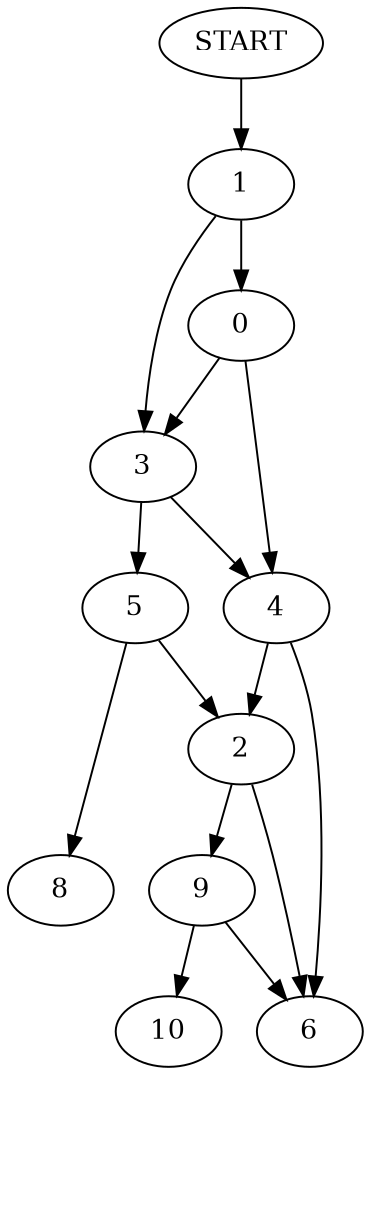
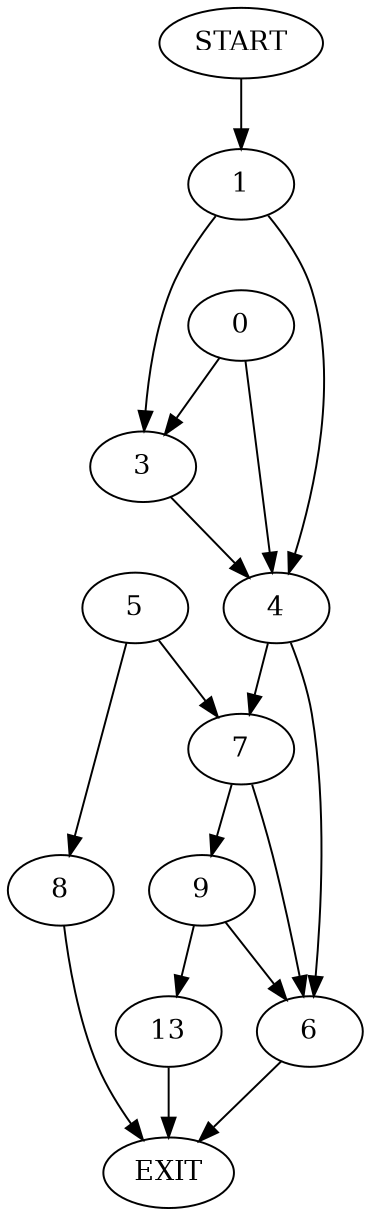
(241, 245) -> (324, 380)
(140, 528) -> none
(241, 749) -> (241, 749)
(169, 1032) -> (169, 1032)
none -> (169, 1173)
